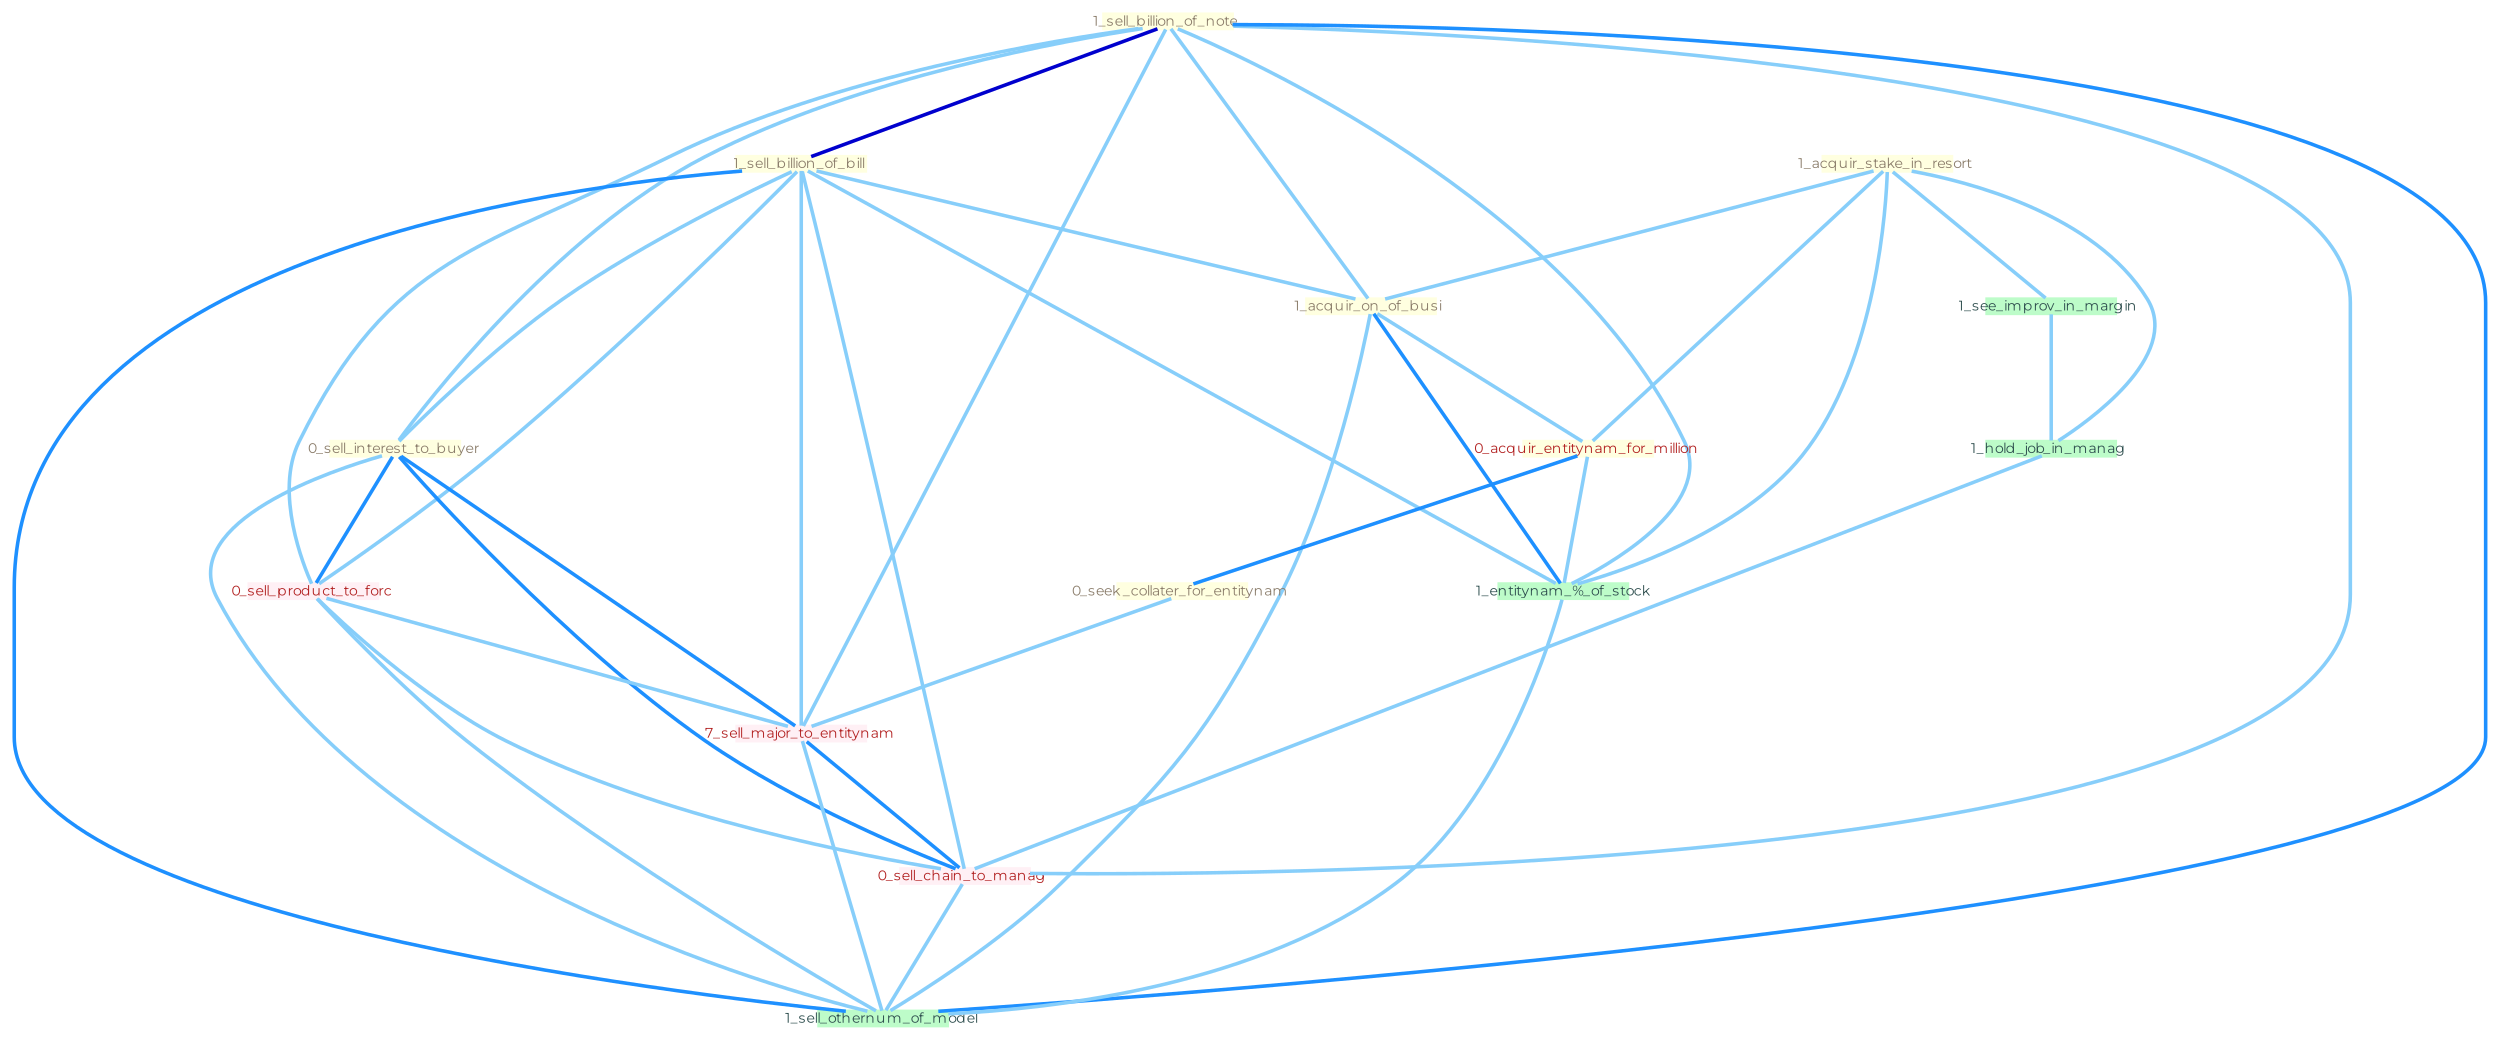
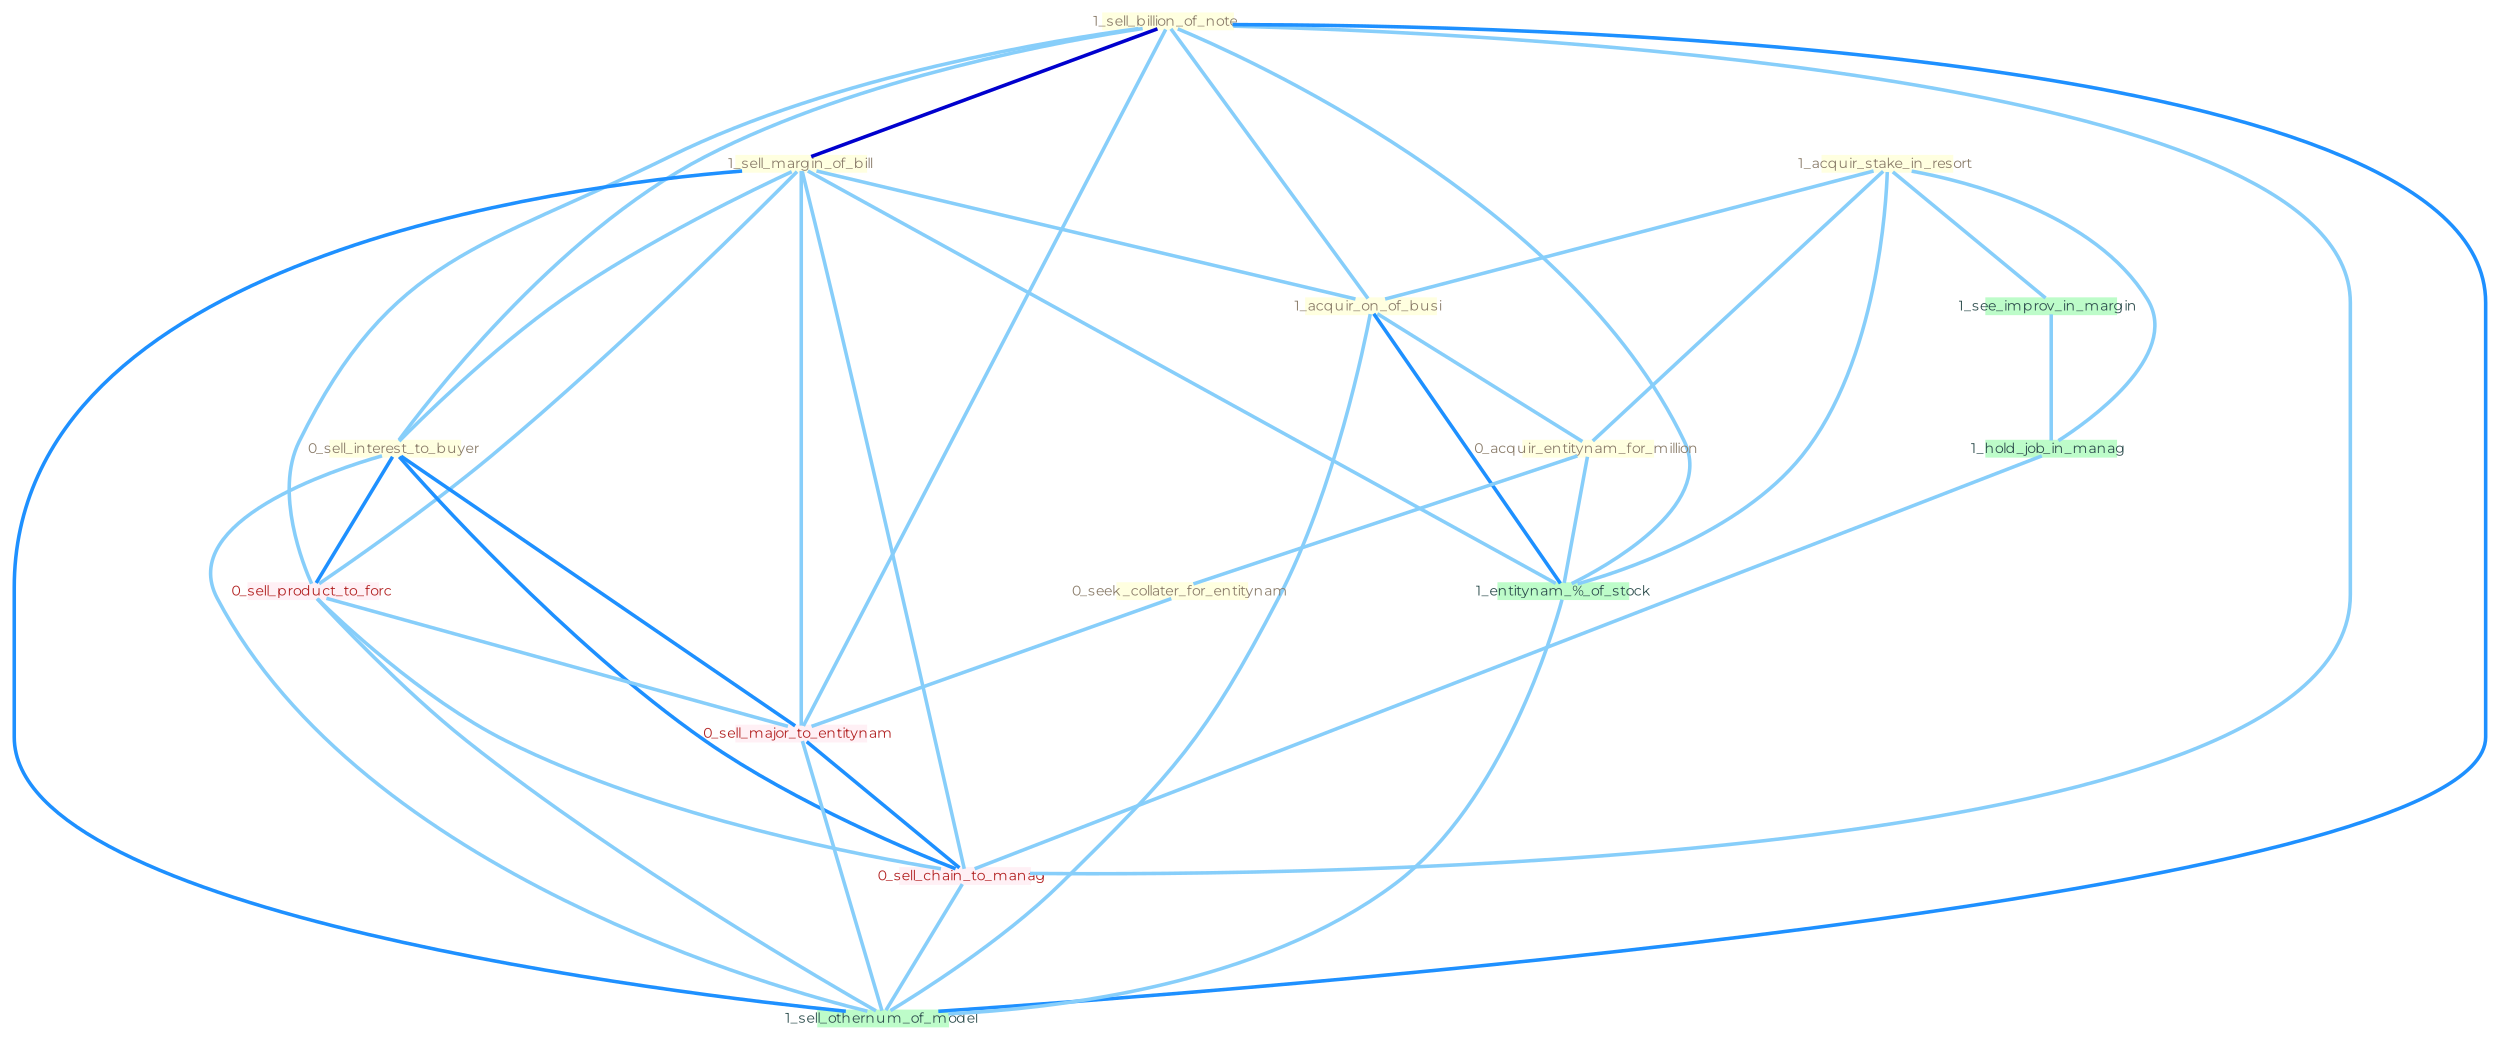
(801, 164) -> (801, 164)
(1588, 449) -> (1588, 449)
(1385, 520) -> (1385, 520)
(801, 734) -> (801, 734)
